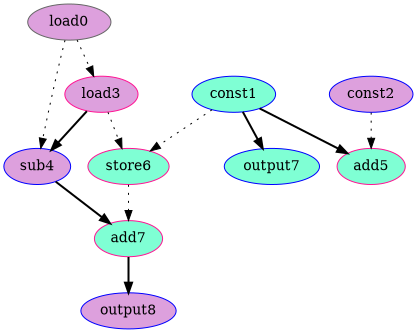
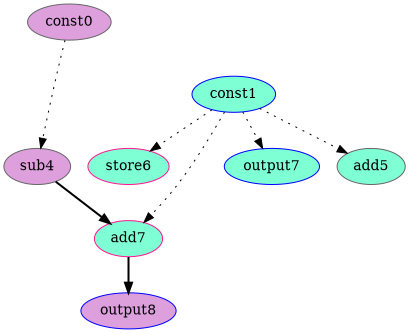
(69, 22) -> (69, 22)
(101, 94) -> none
(371, 94) -> none
(250, 126) -> (250, 126)
(299, 129) -> (299, 129)
(37, 166) -> (37, 166)
(371, 166) -> (371, 166)
(129, 198) -> (191, 166)
